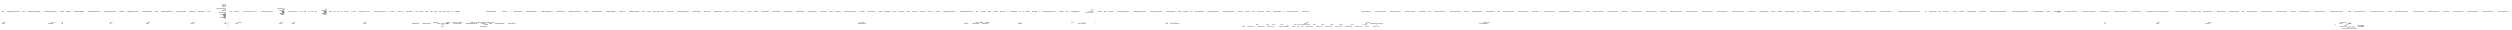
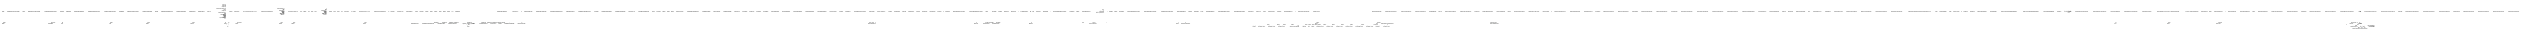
(484, 25) -> (440, 22)
